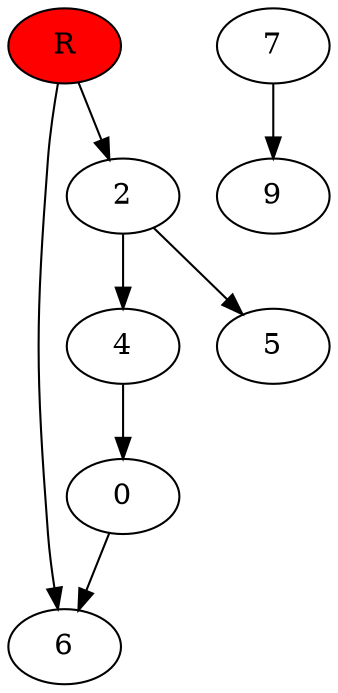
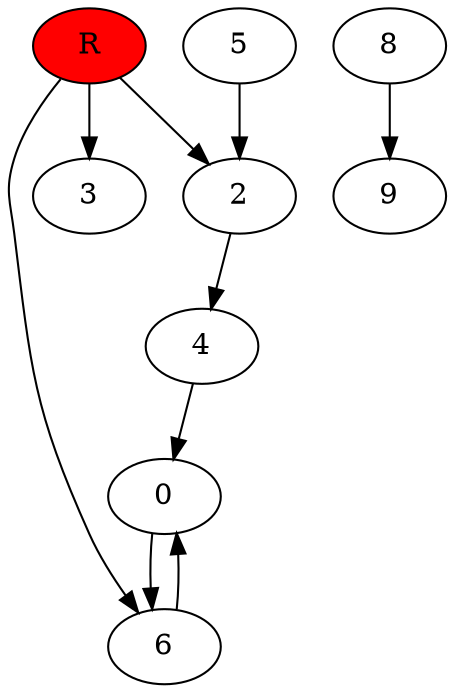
(273, 46) -> (390, 46)
none -> (89, 196)
(190, 264) -> (240, 111)
none -> (178, 582)
